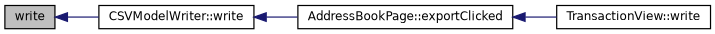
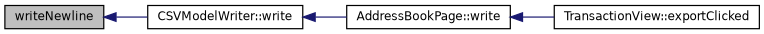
(30, 17) -> (54, 17)
(405, 17) -> (429, 17)
(634, 17) -> (657, 17)
